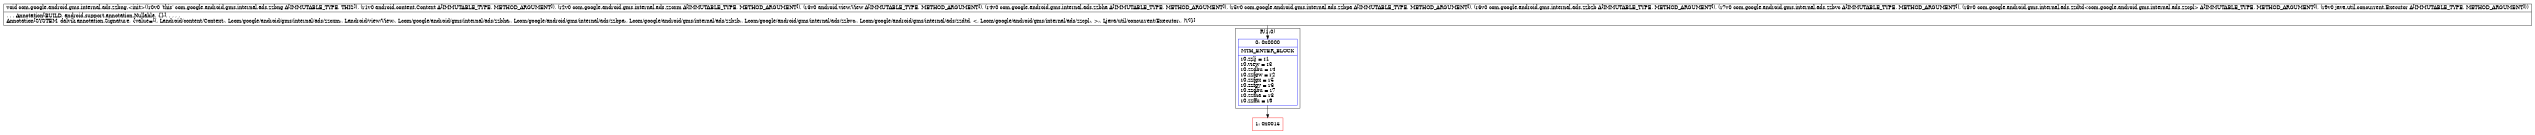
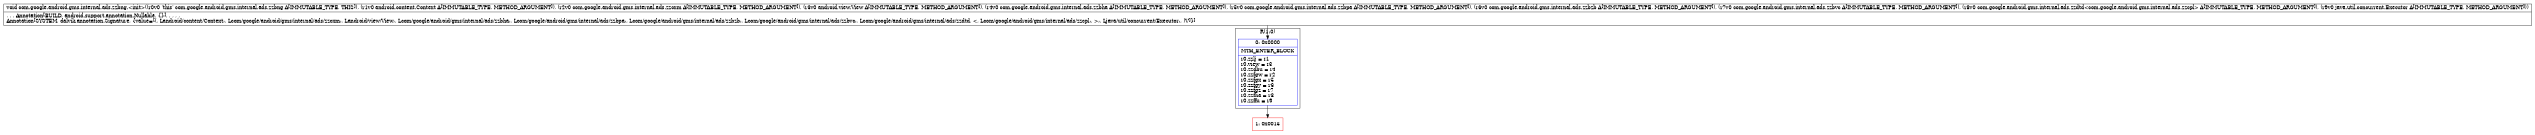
(1258, 91) -> (1257, 91)
